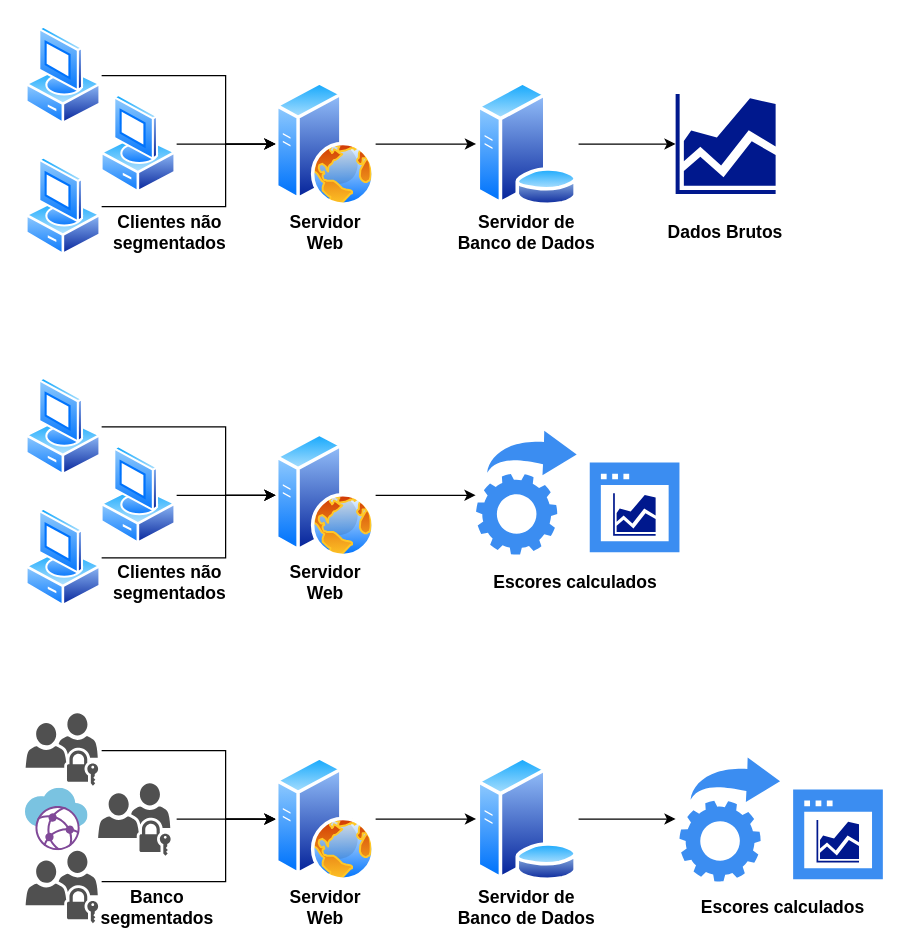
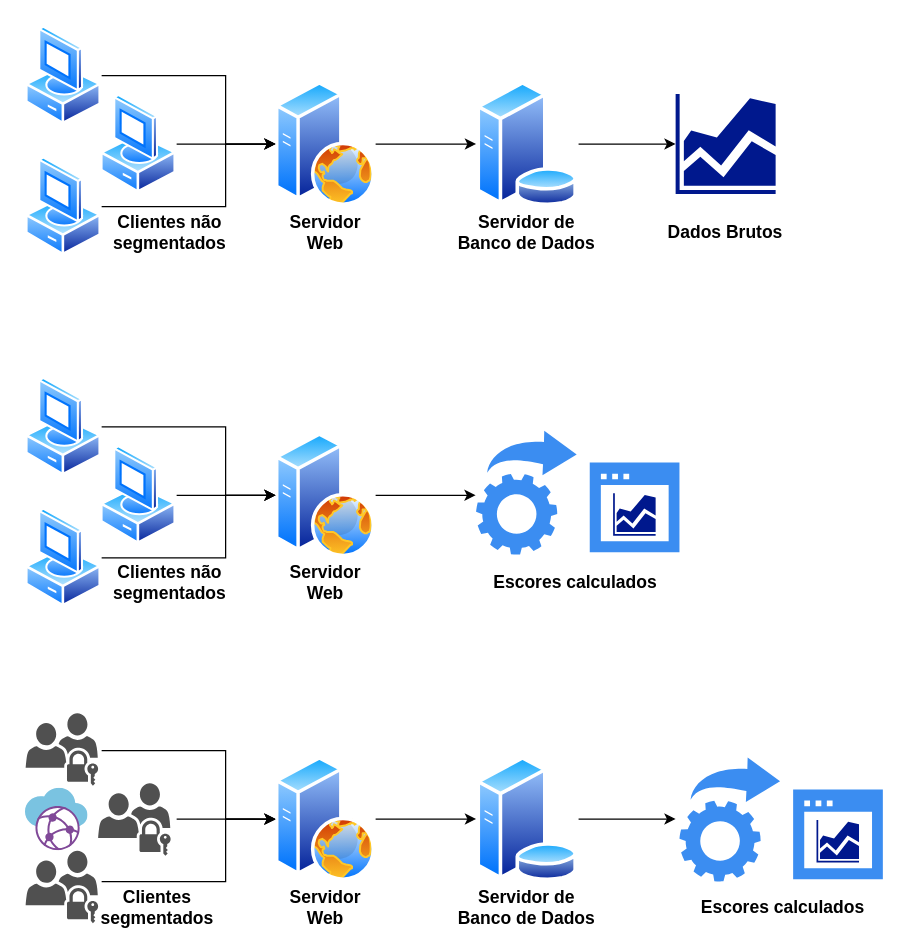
(158, 907) -> (158, 907)
